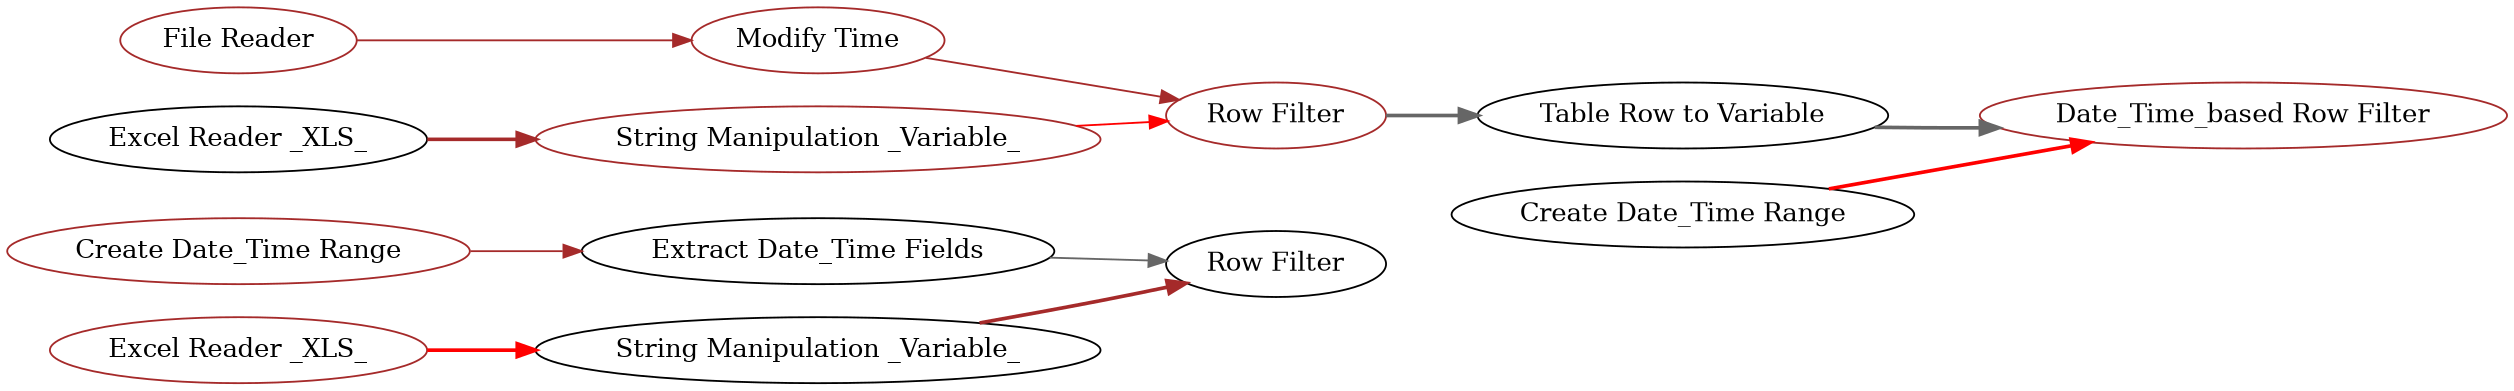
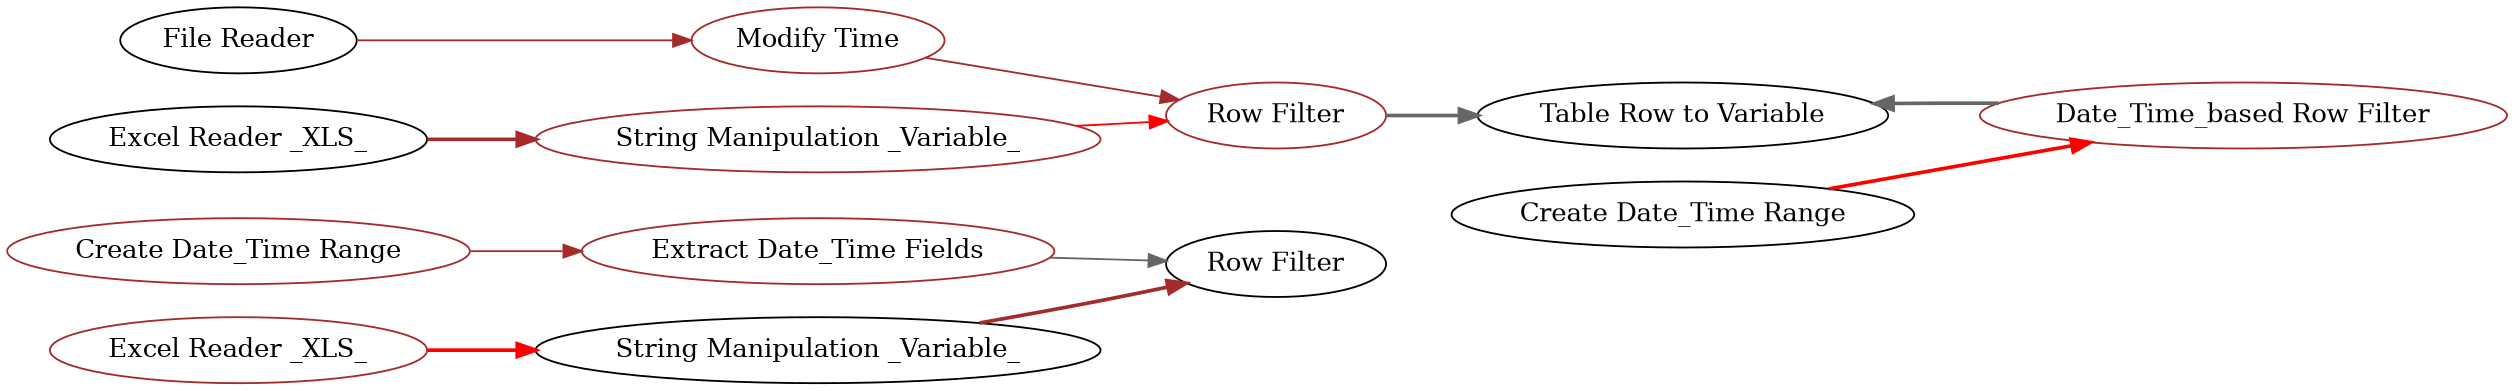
(238, 40) -> (238, 40)
(1927, 128) -> (1946, 103)
(818, 251) -> (818, 251)
